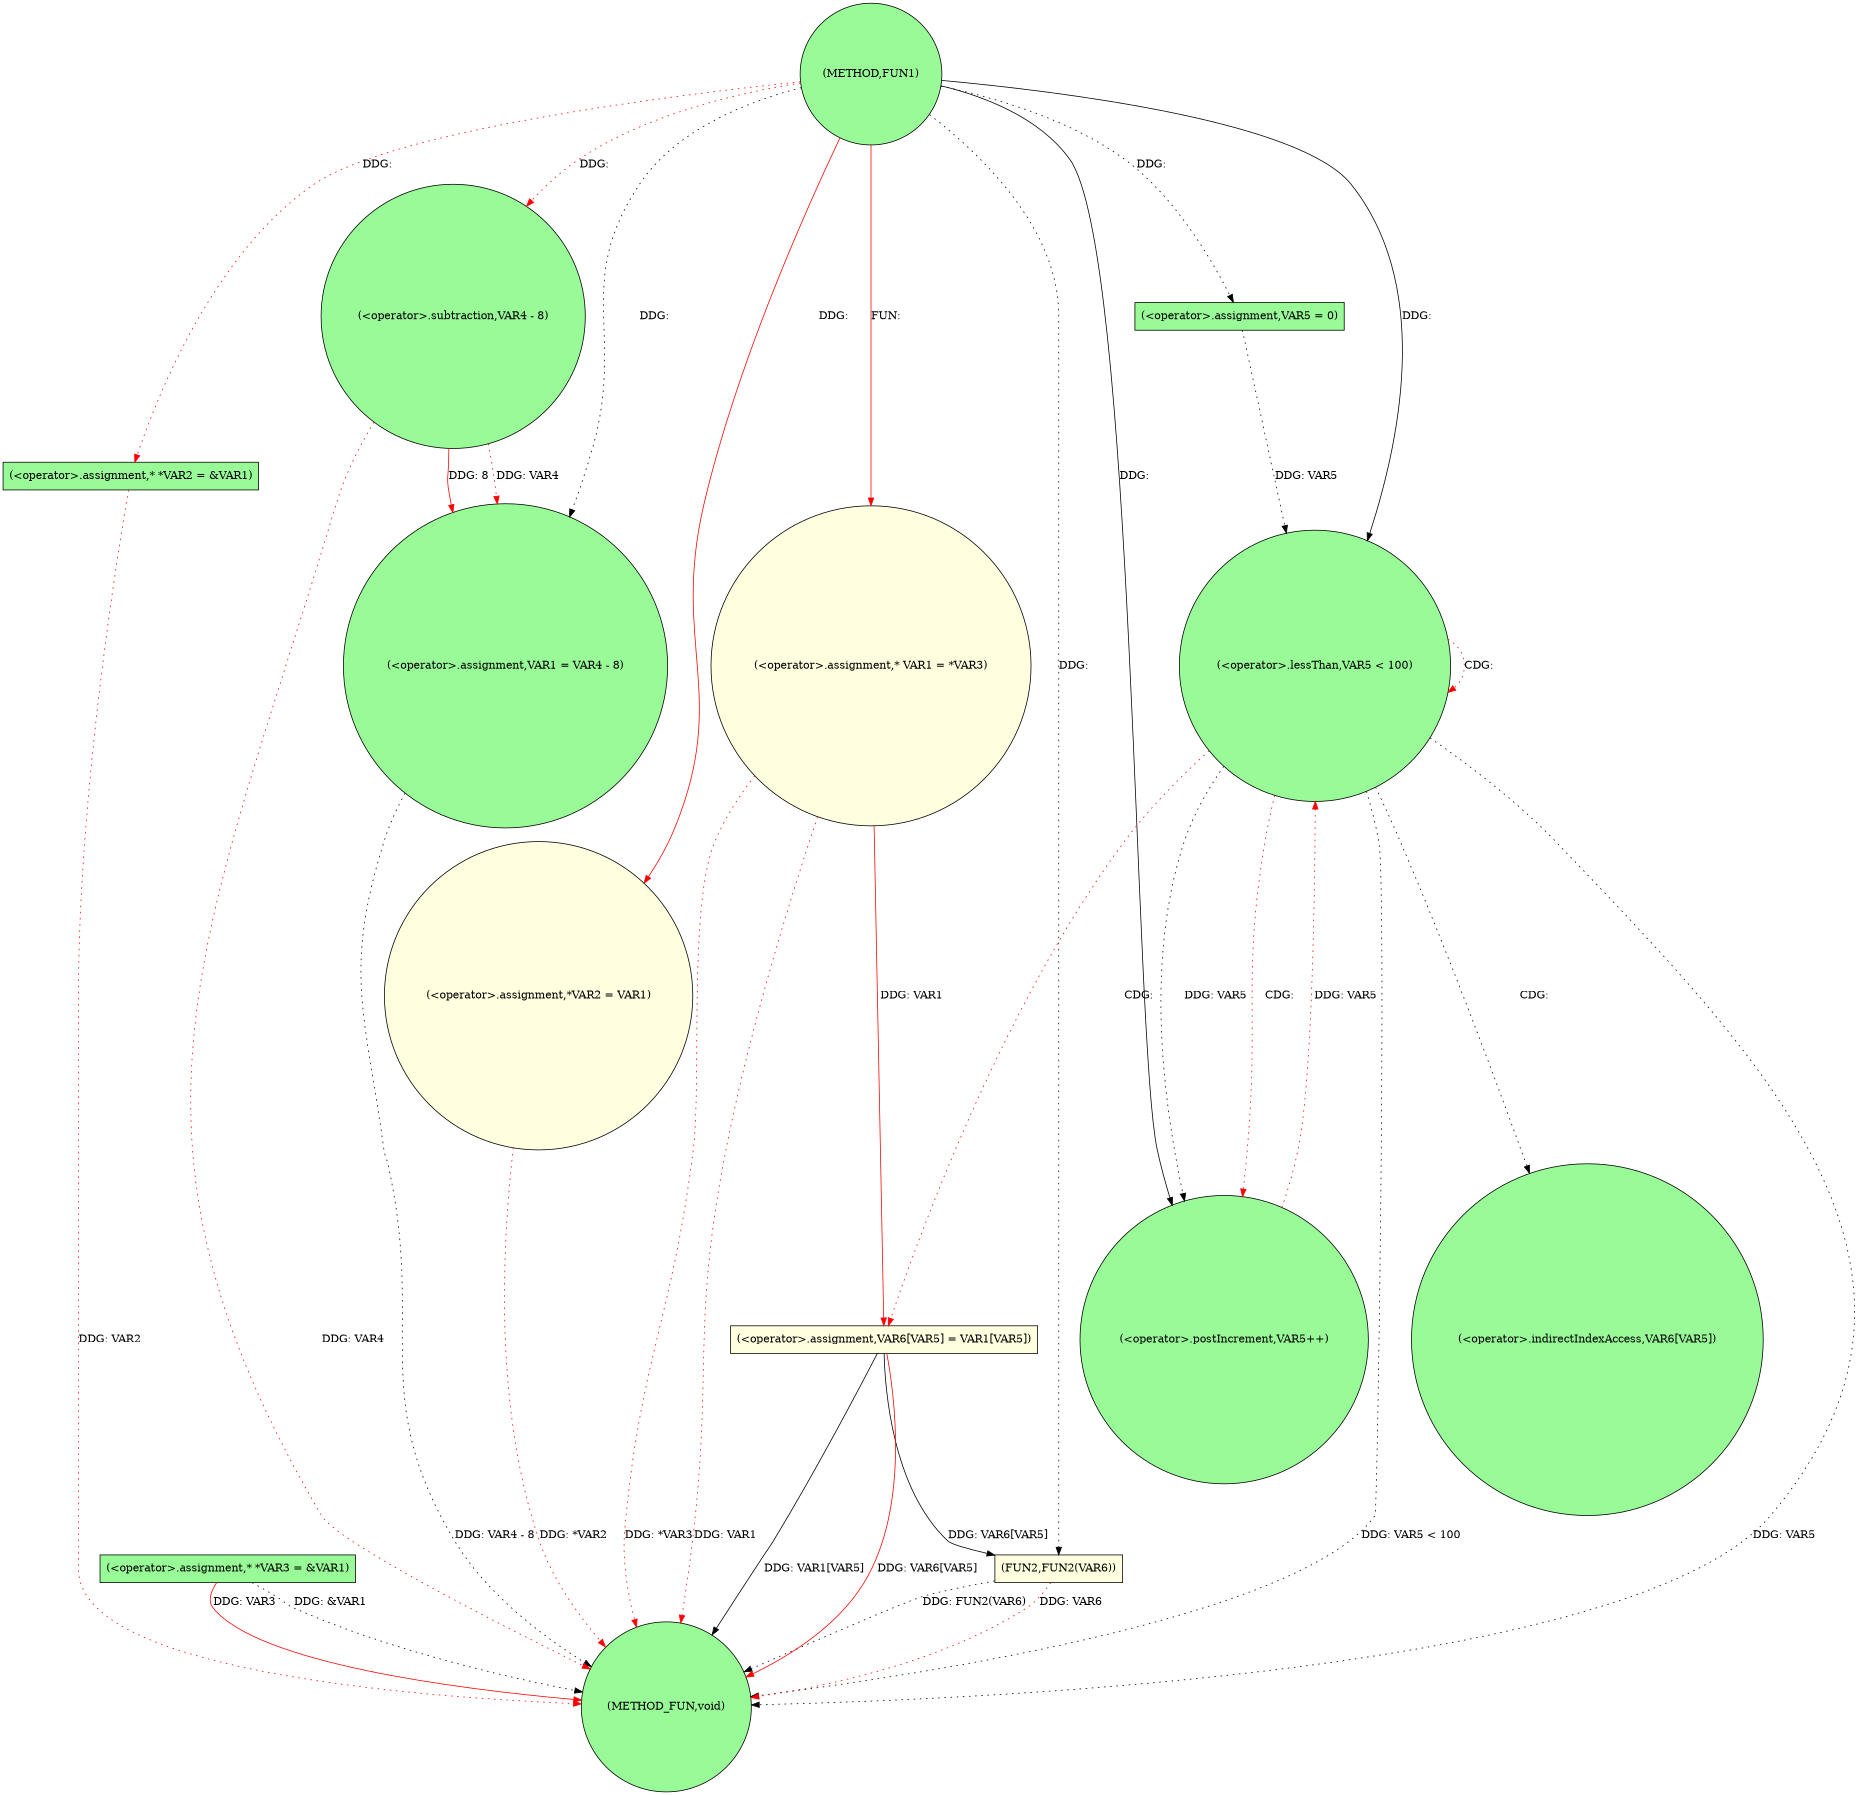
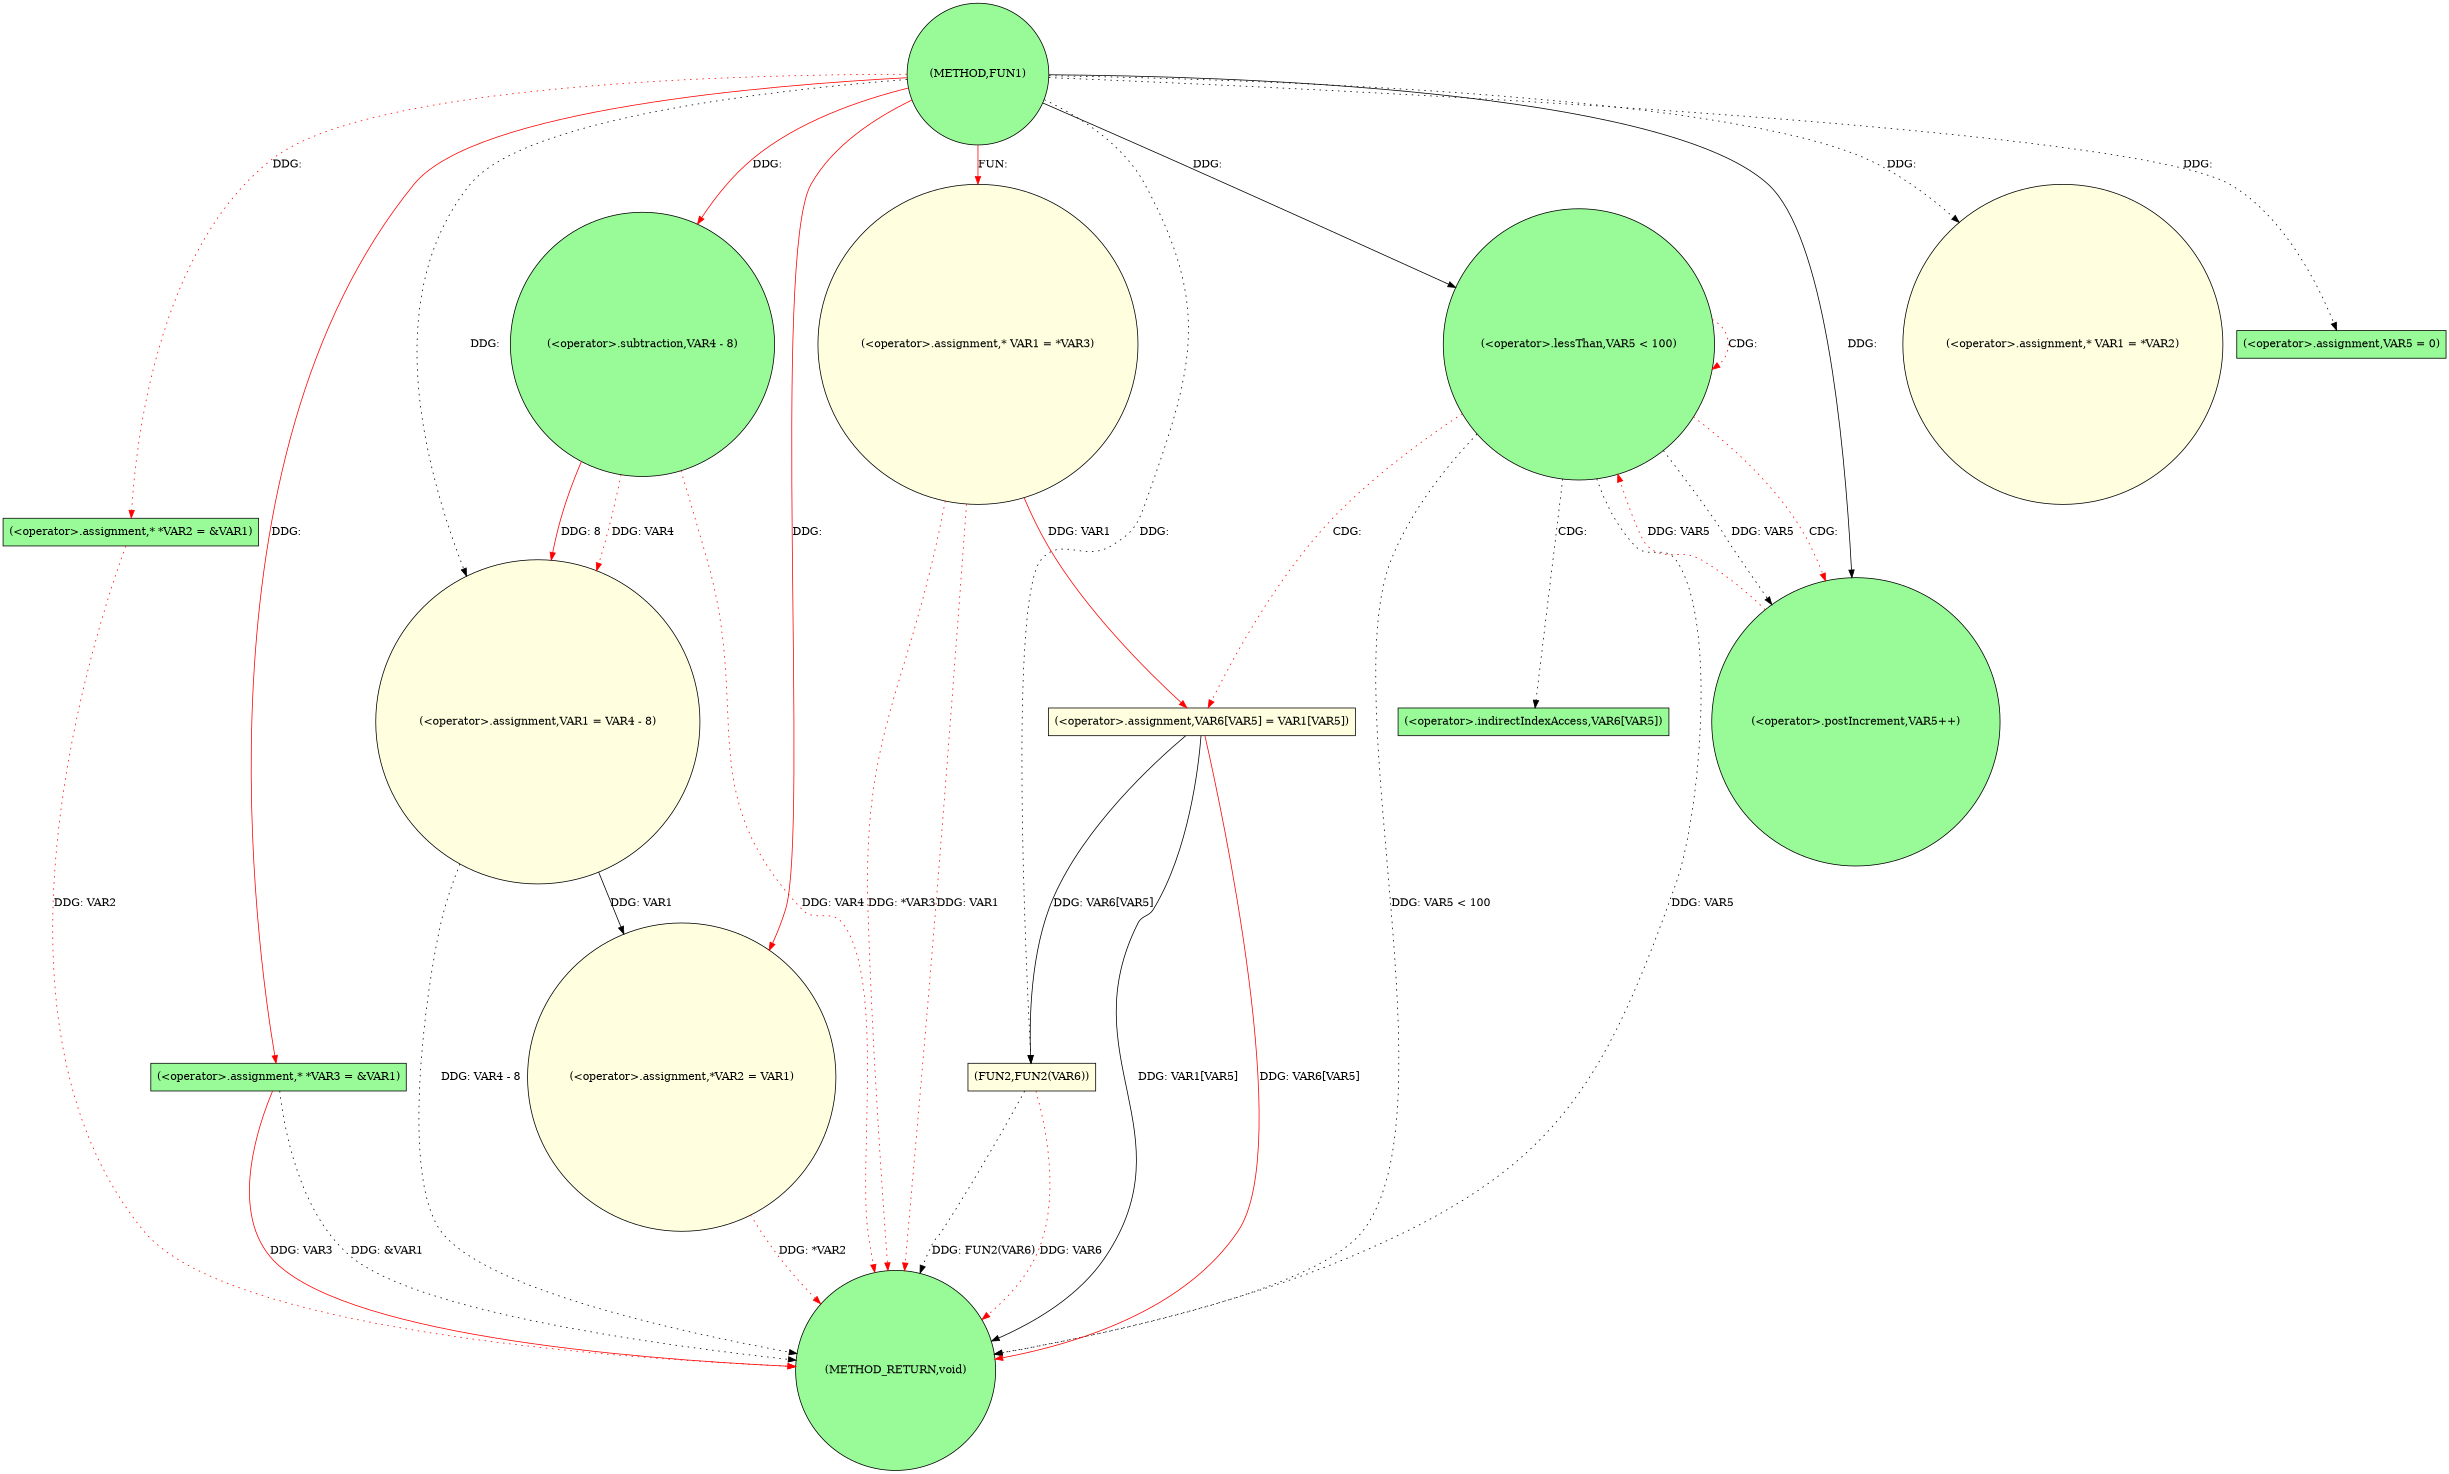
(656, 120) -> (792, 132)
none -> (2063, 344)
none -> (320, 357)
(1264, 428) -> none
(506, 666) -> (538, 722)
none -> (610, 900)
(1587, 1340) -> (1534, 722)
(666, 1707) -> (896, 1370)
